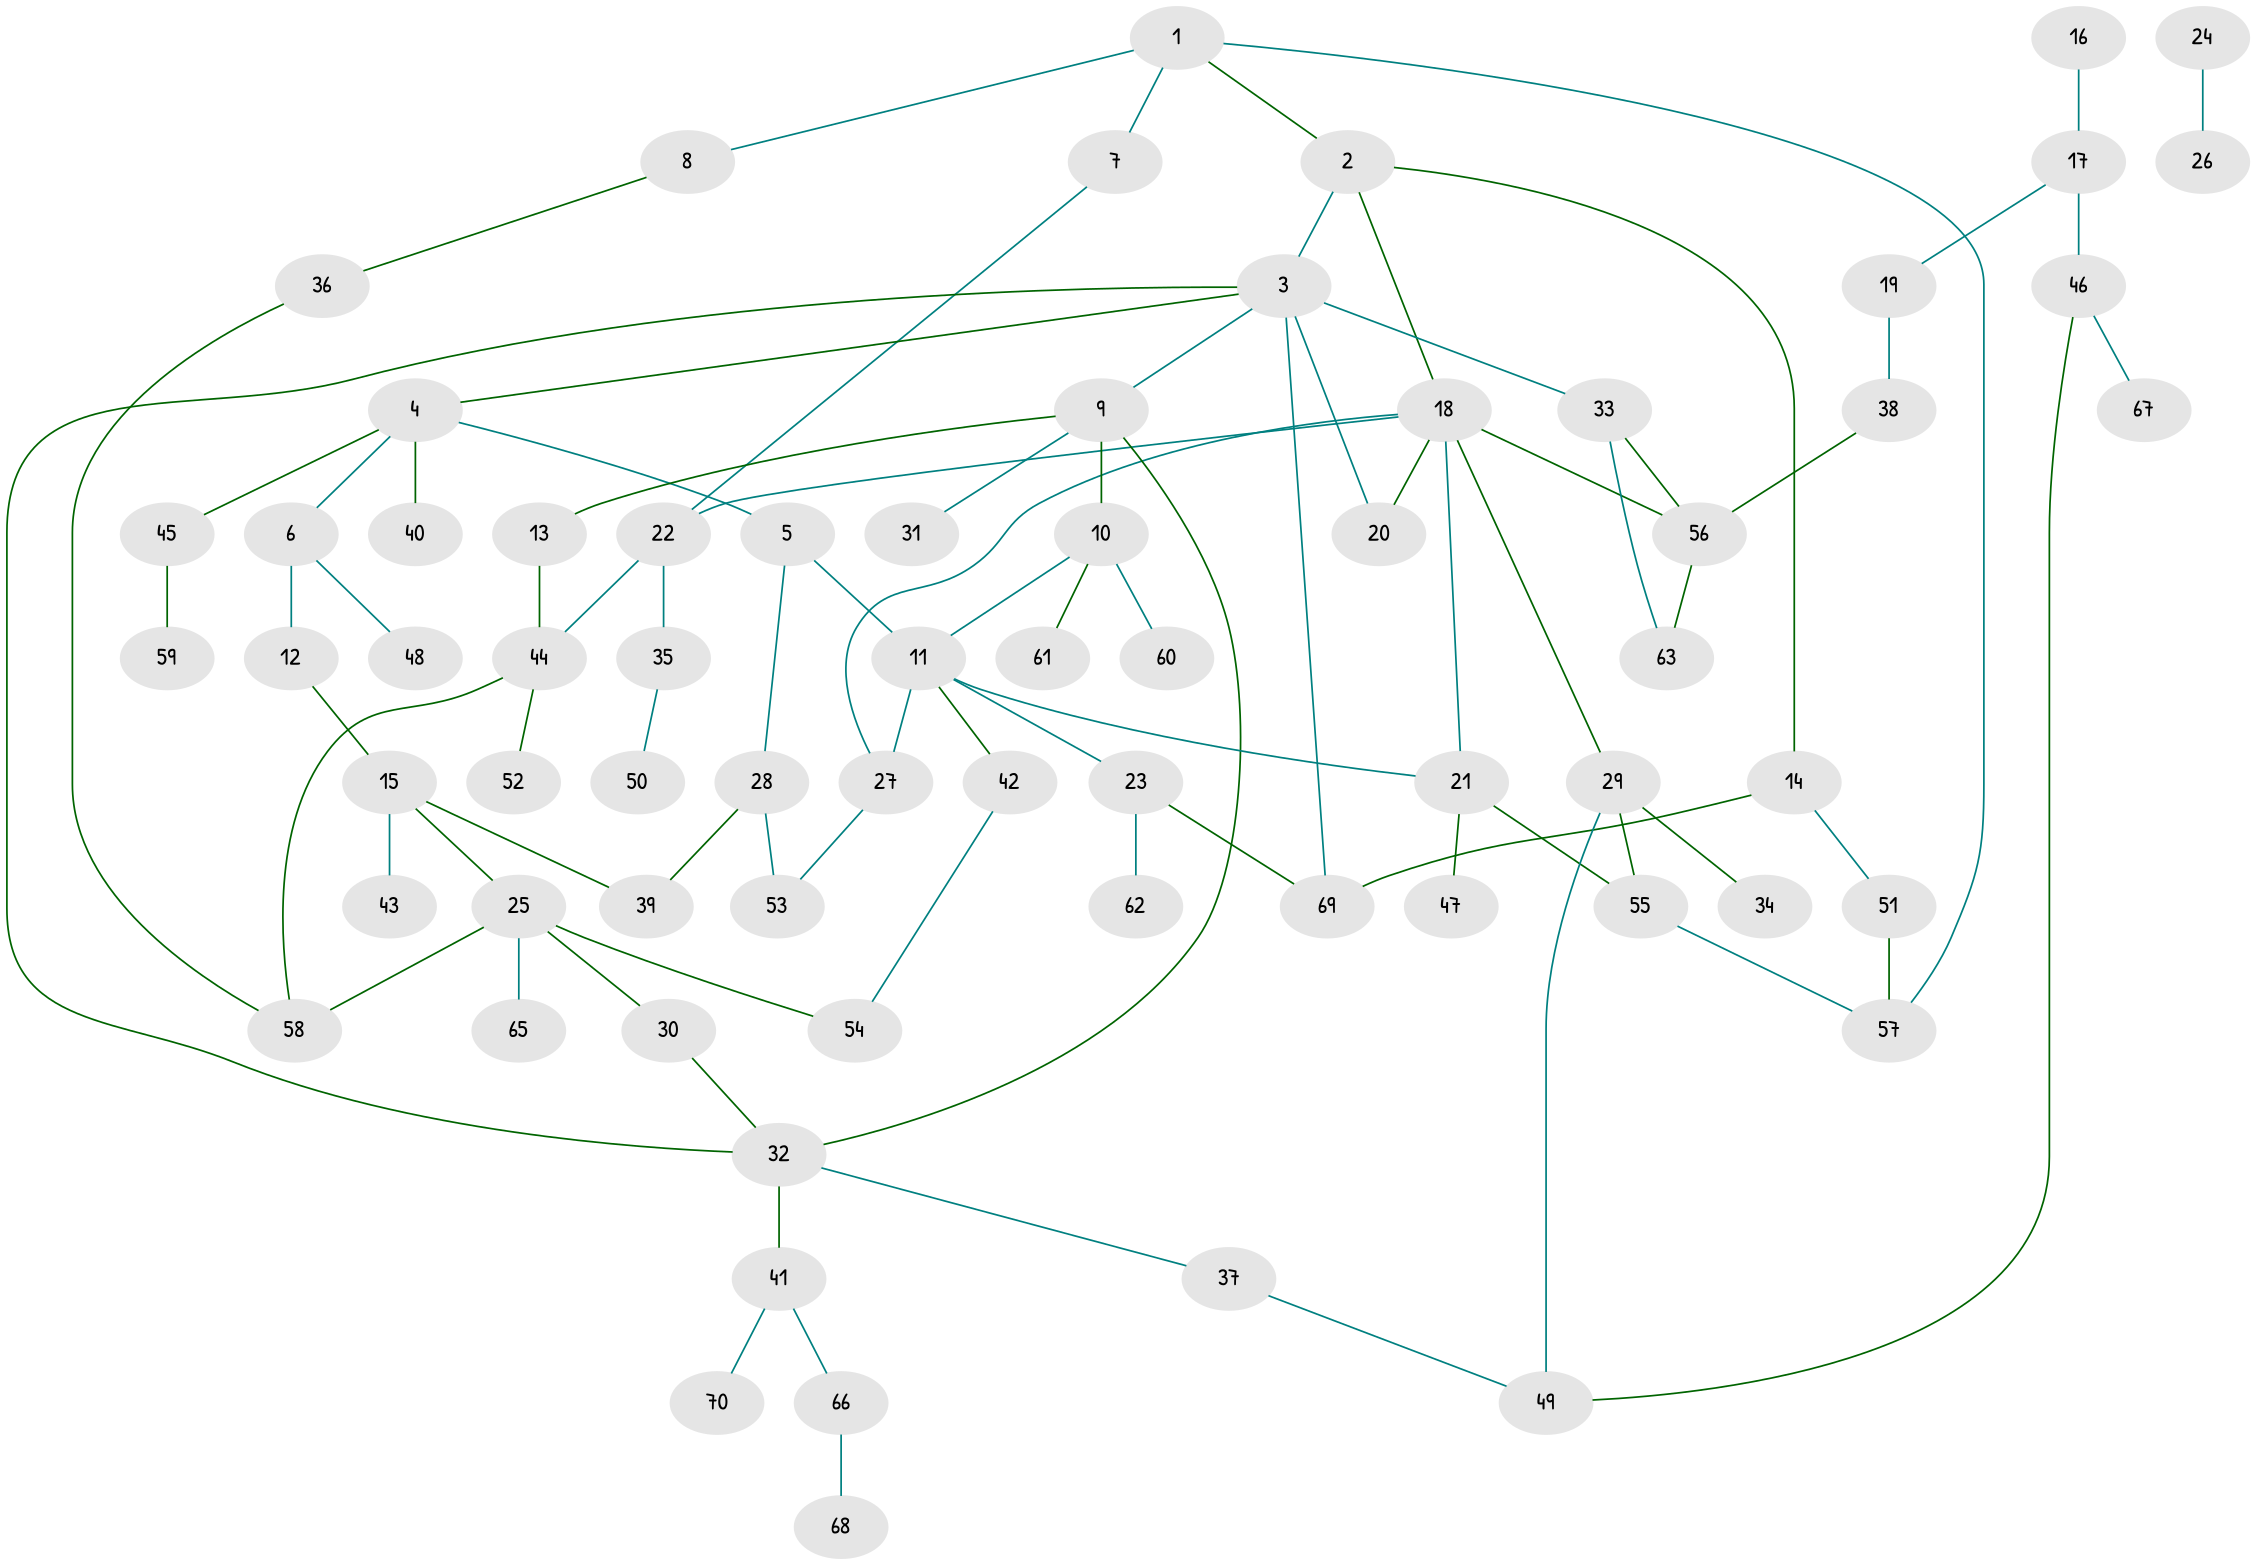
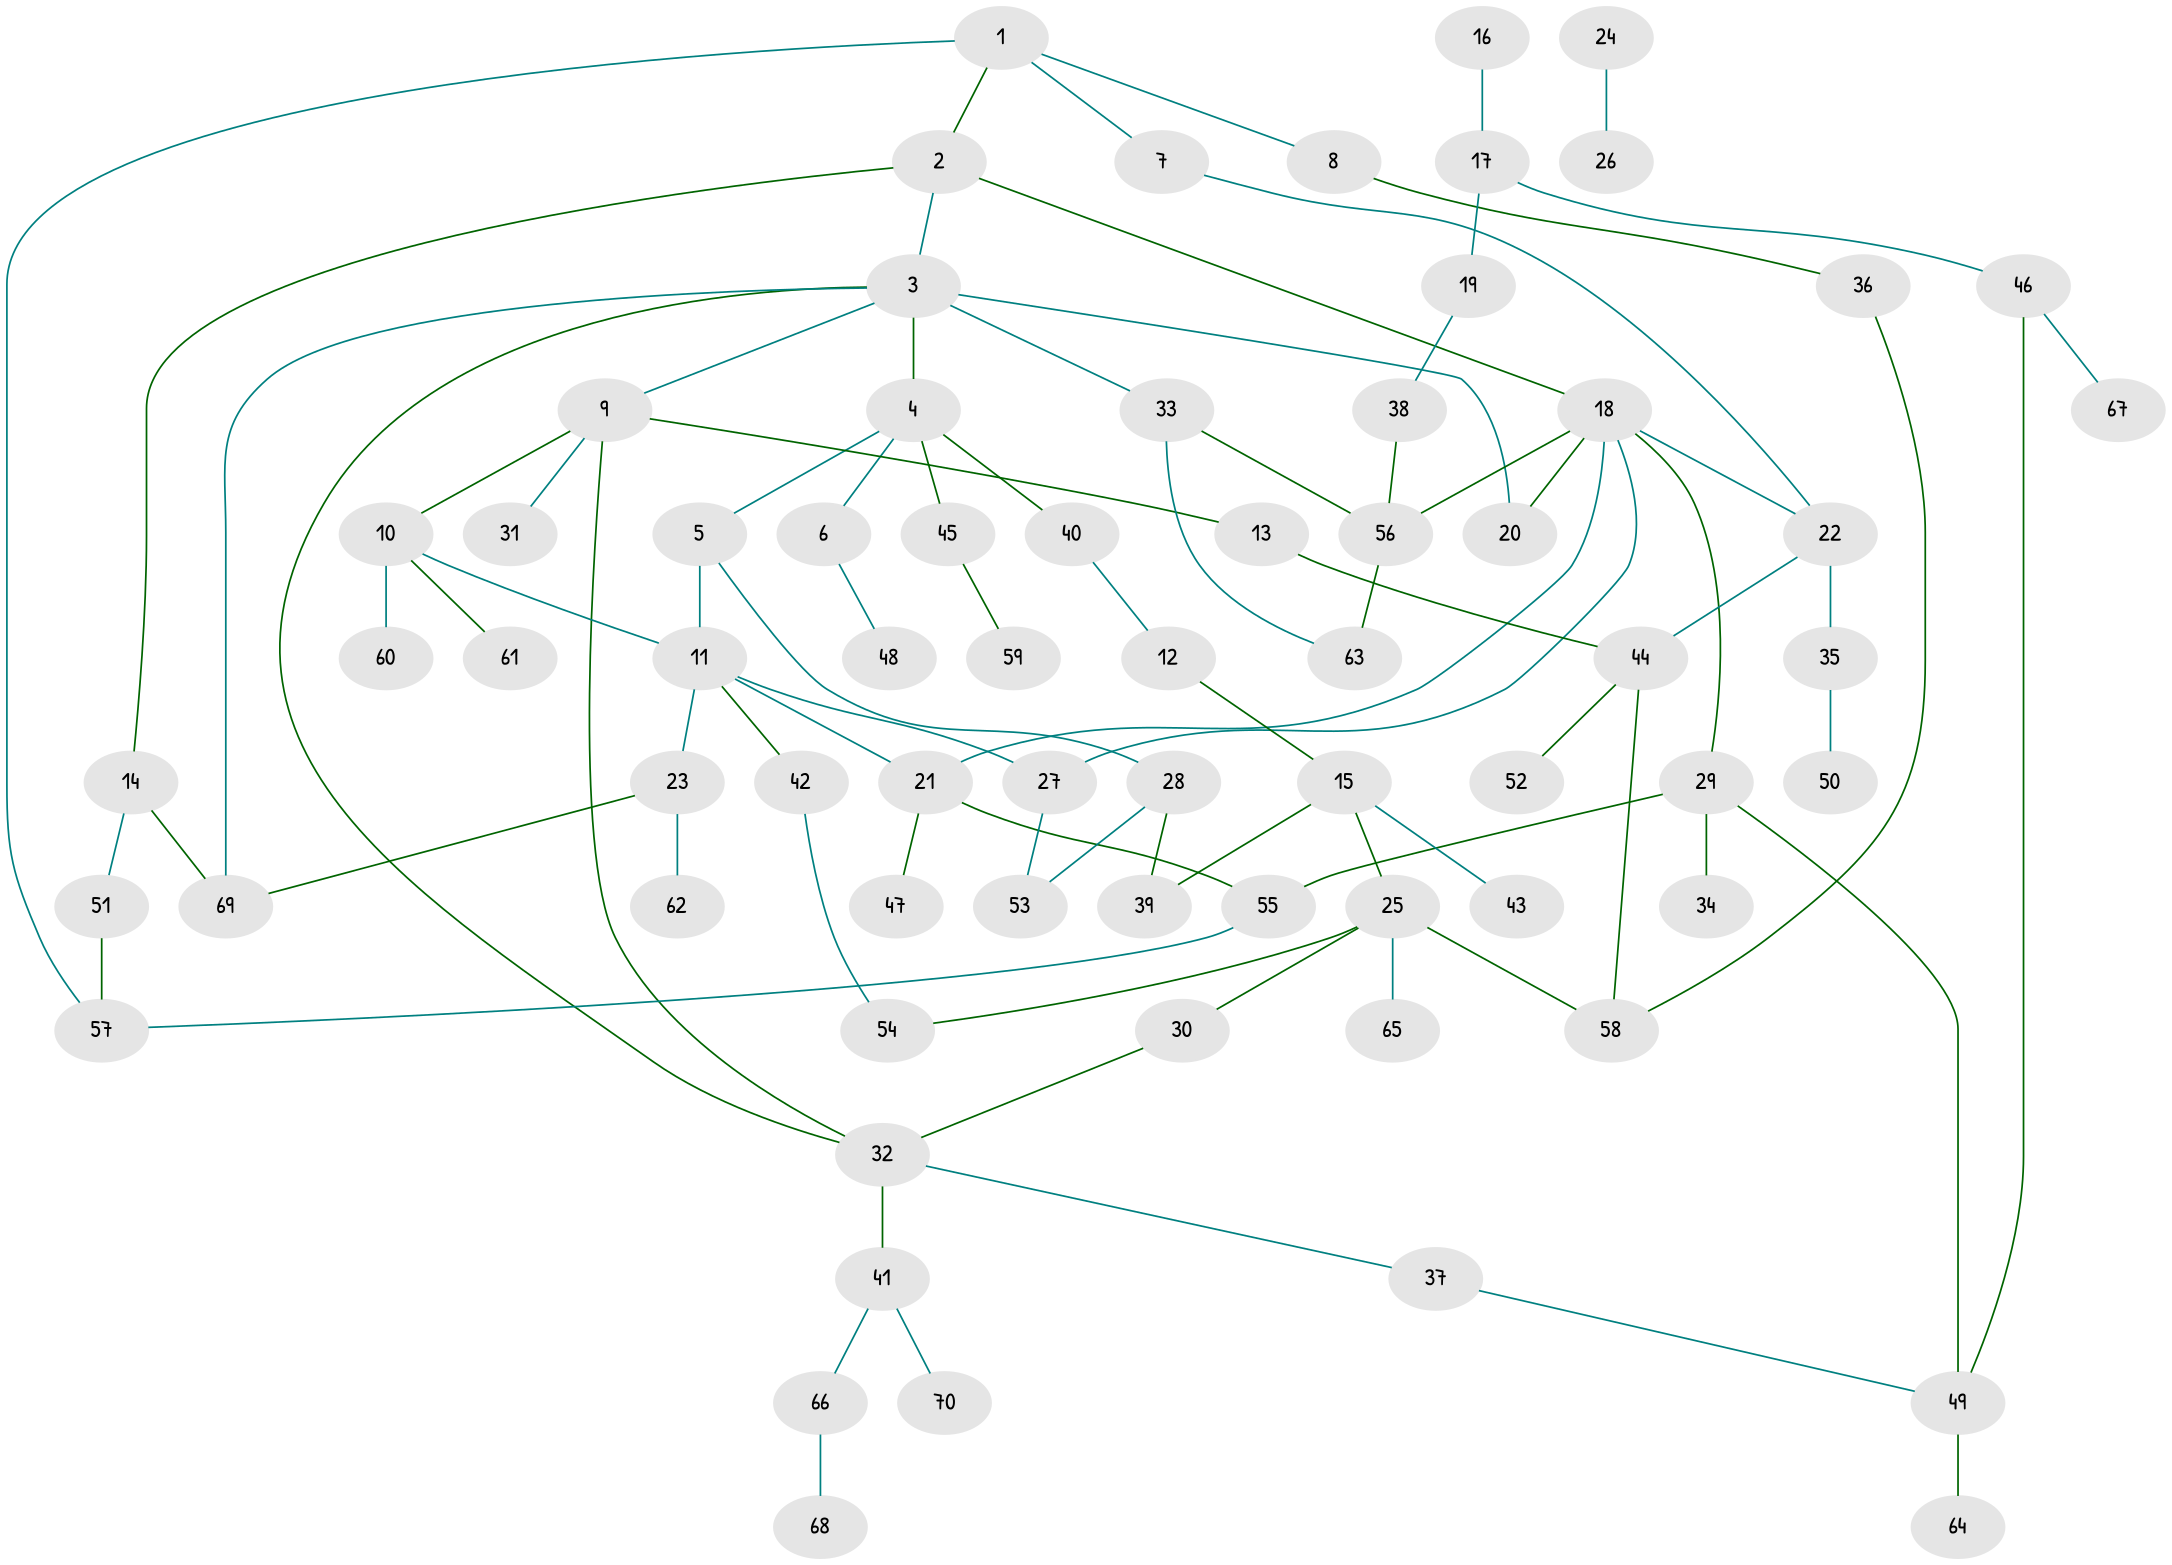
(291, 597) -> (1120, 596)
(1546, 1088) -> (1958, 1041)
none -> (1958, 1527)
